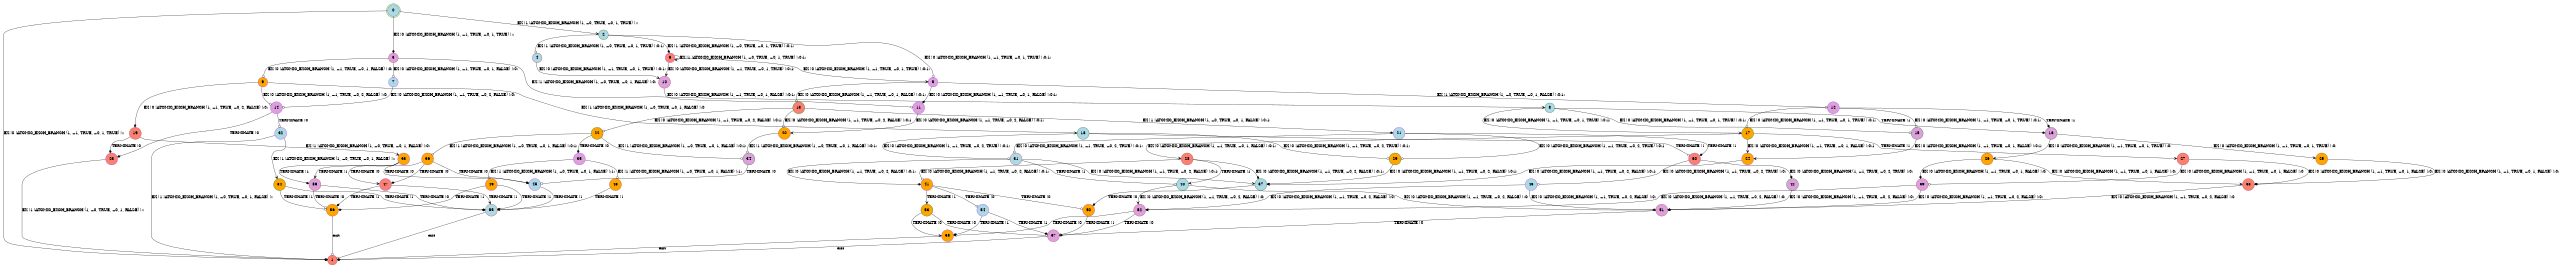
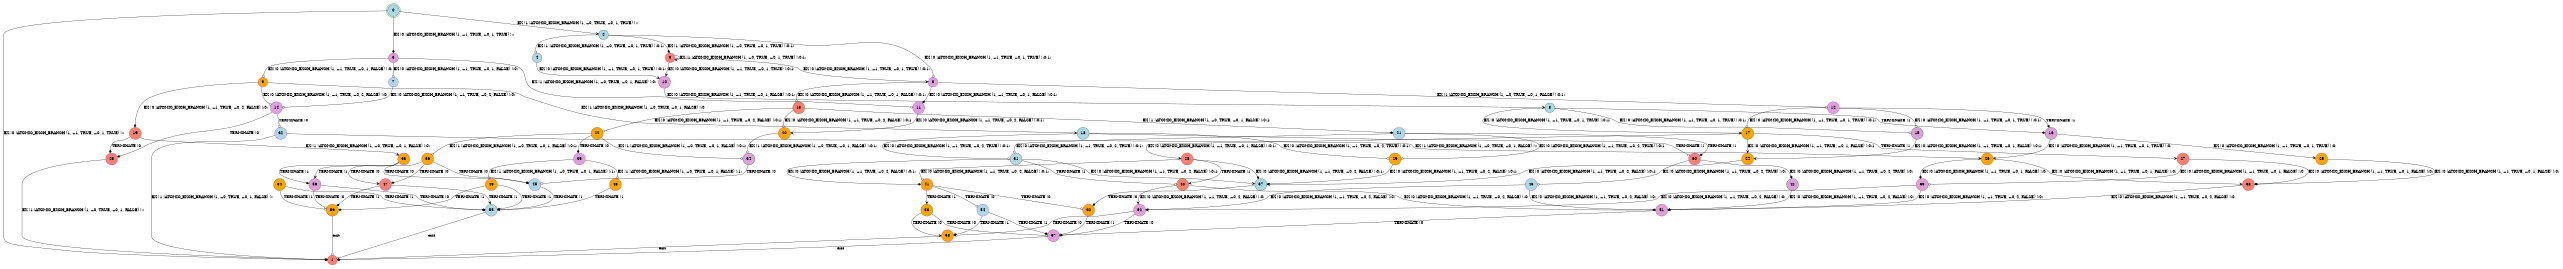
(273, 153) -> (1133, 141)
(1183, 185) -> (1183, 185)
